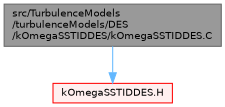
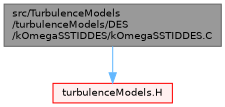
(113, 93) -> (113, 93)
